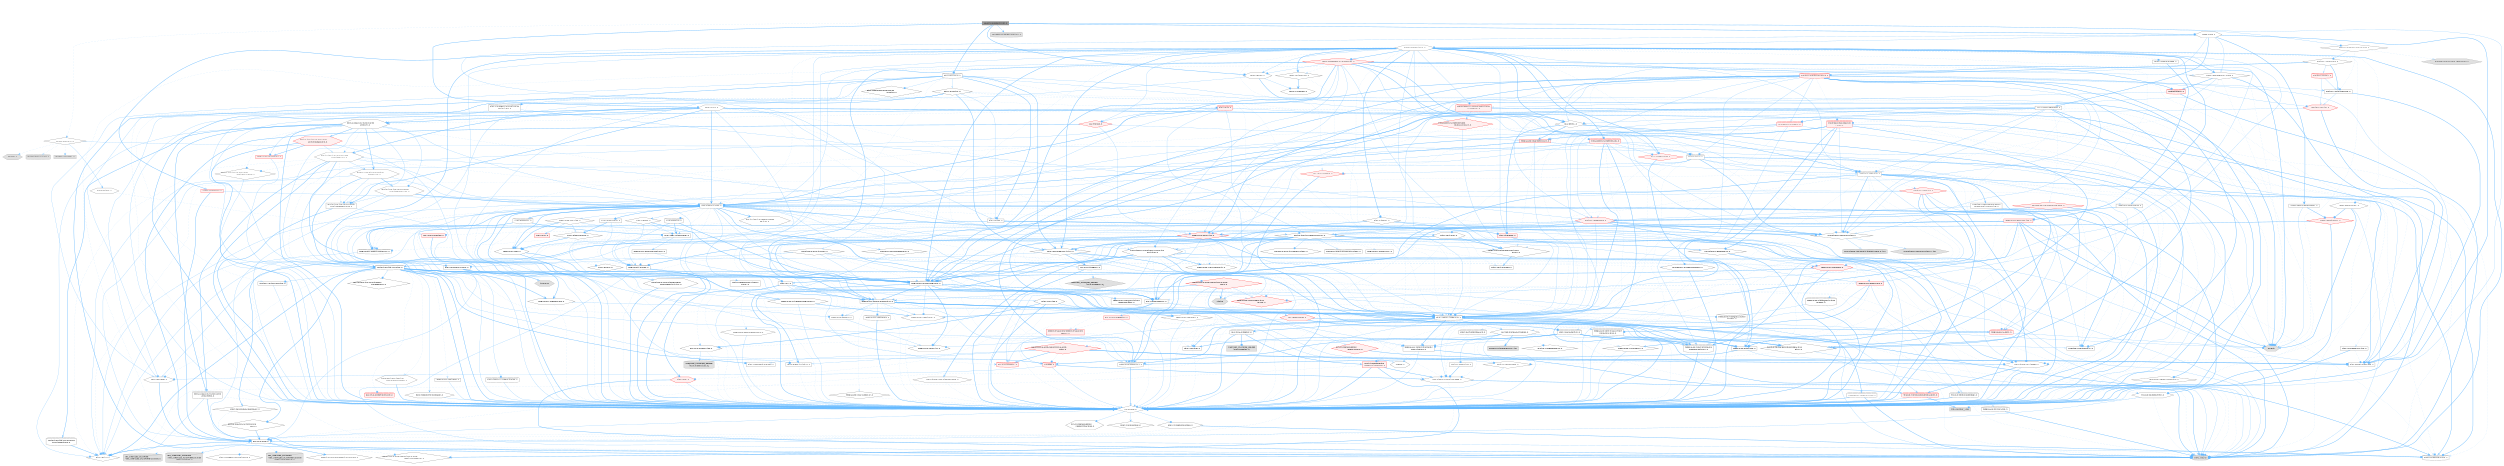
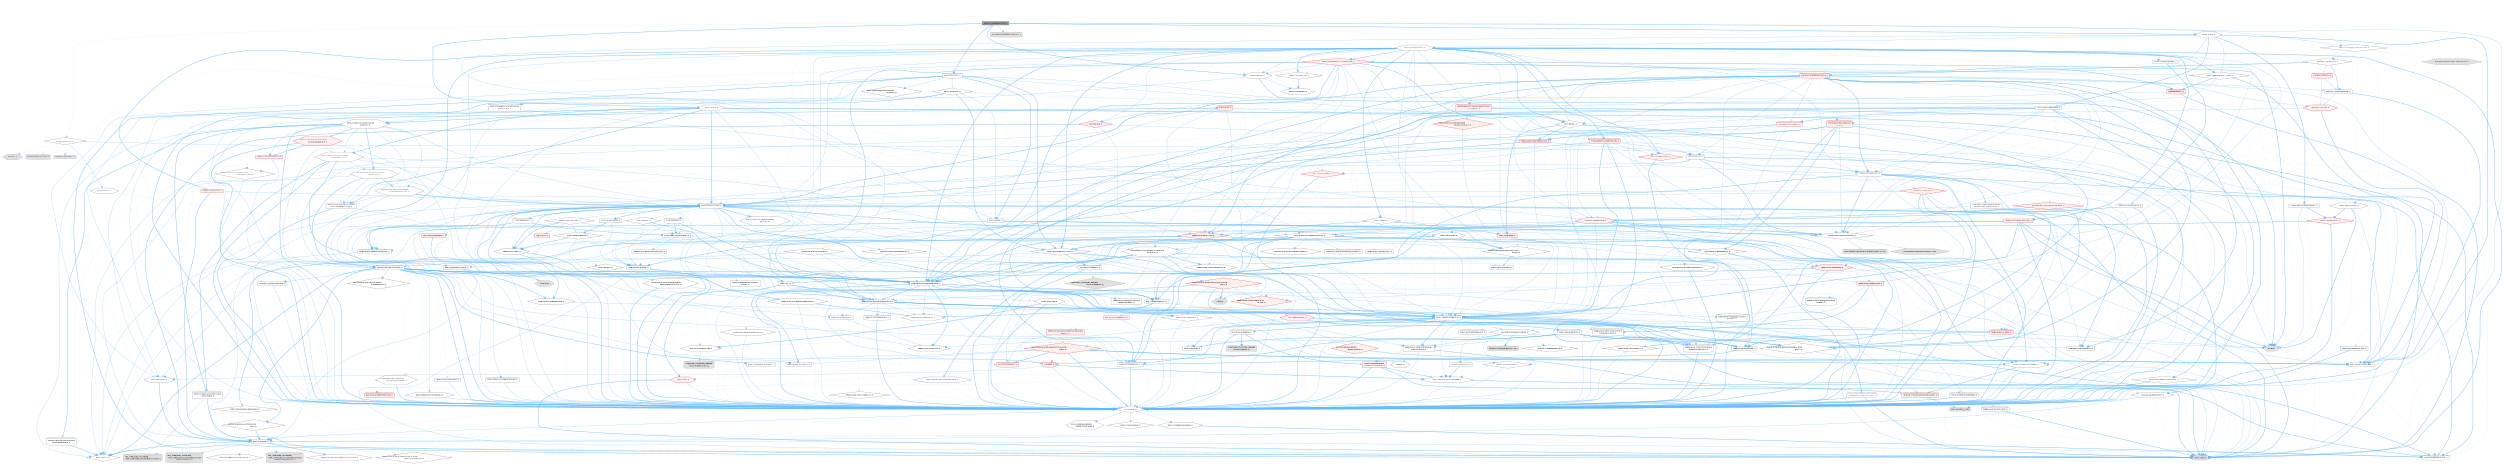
(1547, 123) -> (1859, 121)
(744, 406) -> (1096, 378)
(1068, 449) -> (1904, 388)
